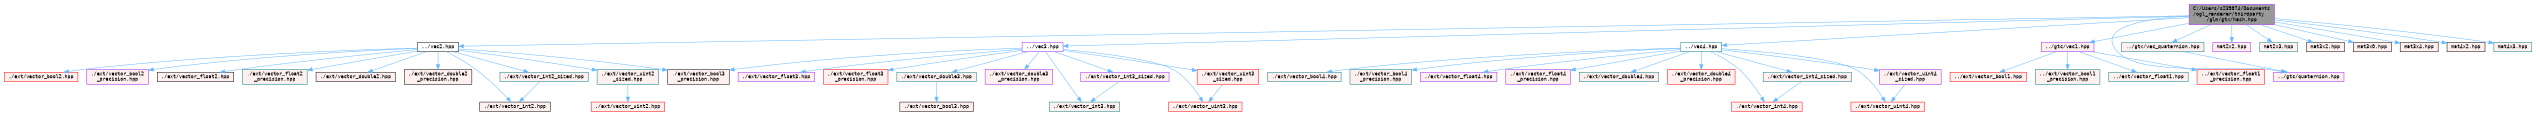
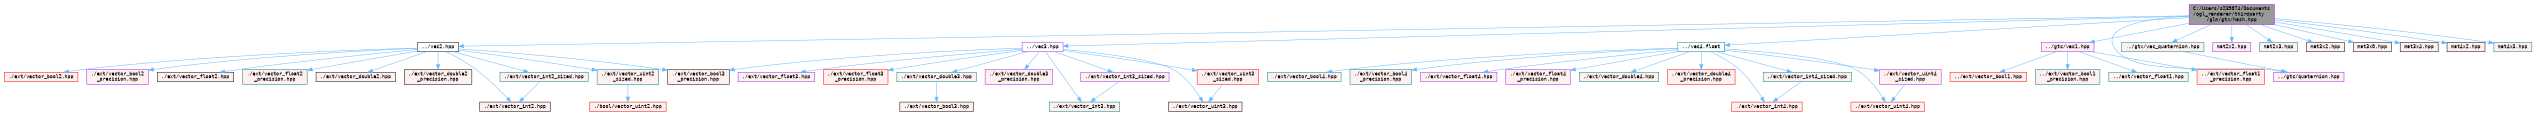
(1701, 47) -> (1701, 47)
(628, 107) -> (628, 107)
(1205, 107) -> (1205, 107)
